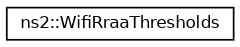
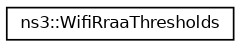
(120, 24) -> (120, 24)
